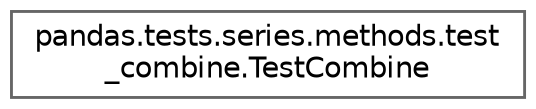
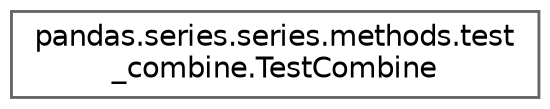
(268, 54) -> (275, 54)
